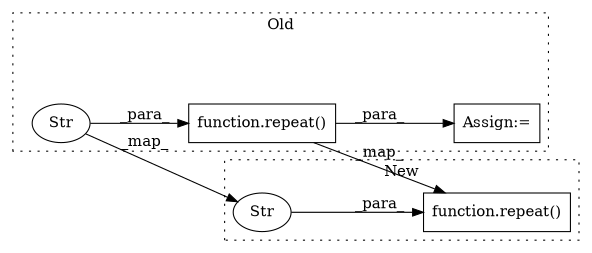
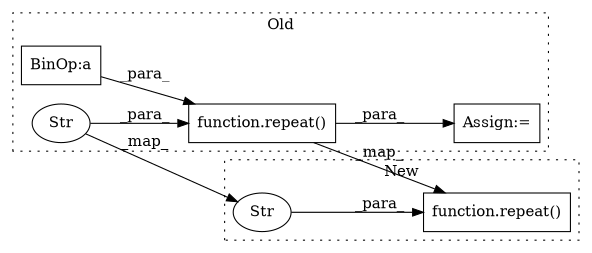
none -> (61, 65)
